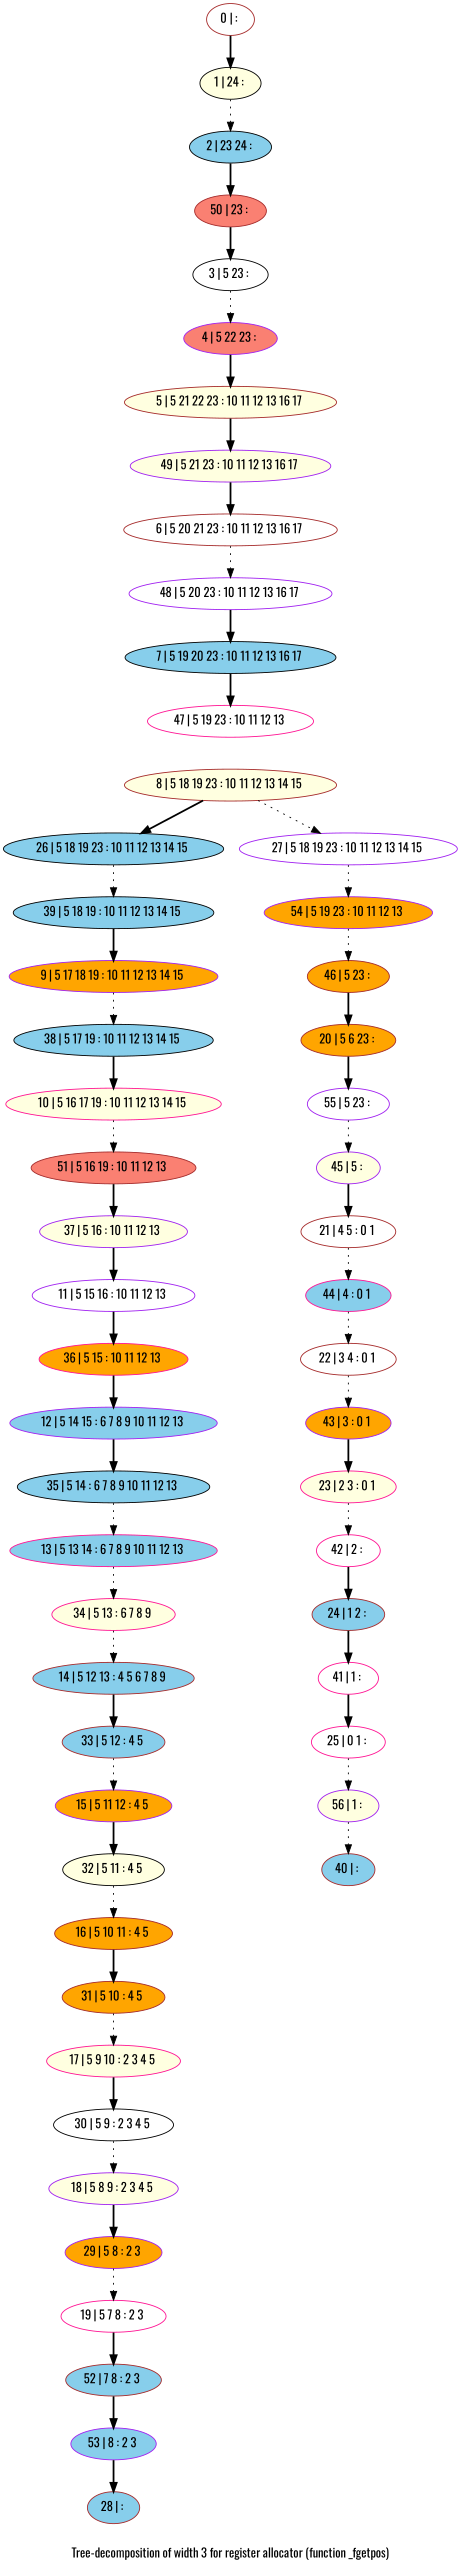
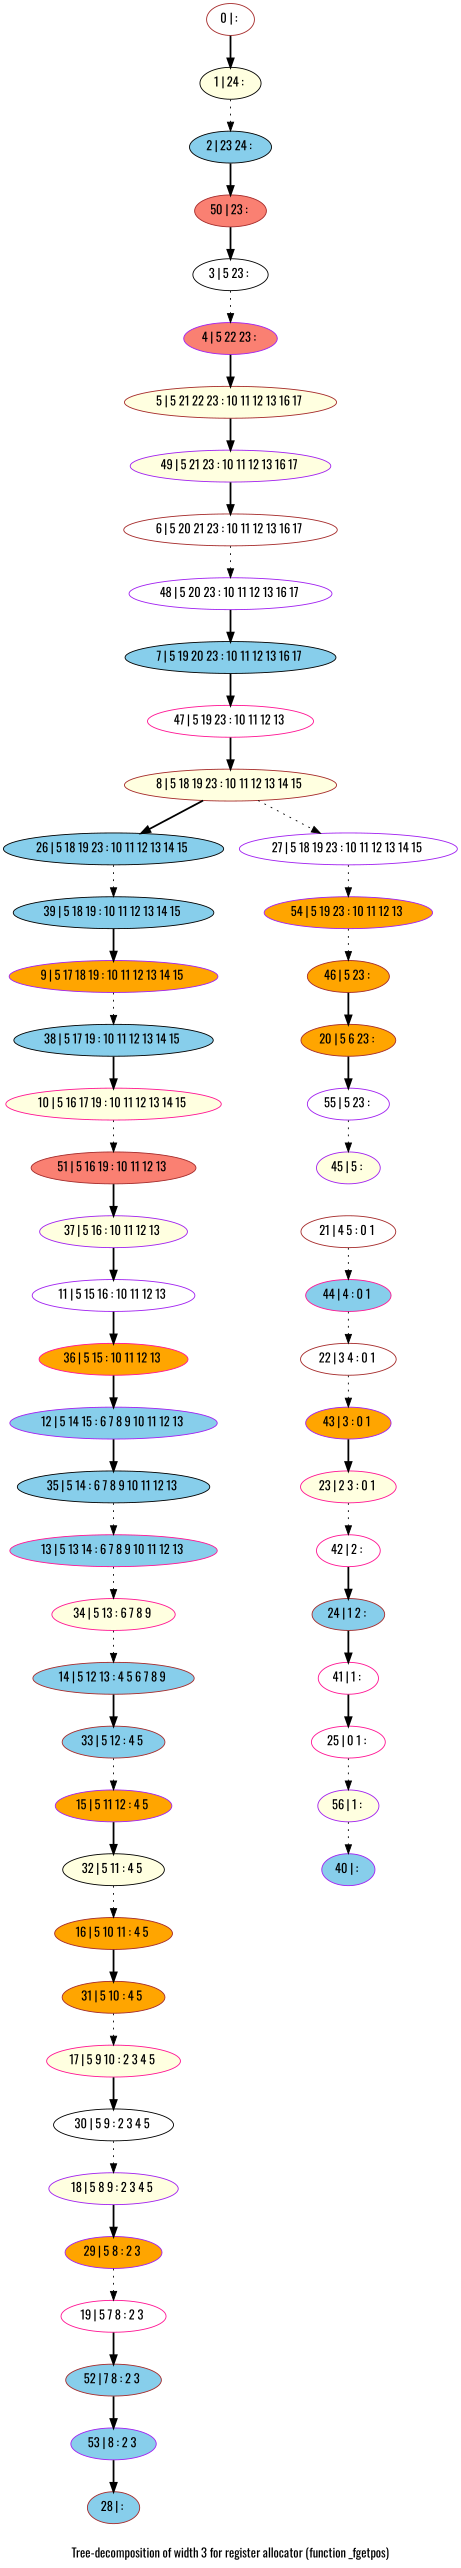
none -> (231, 749)
(348, 1195) -> none
(348, 1870) -> (348, 1870)
